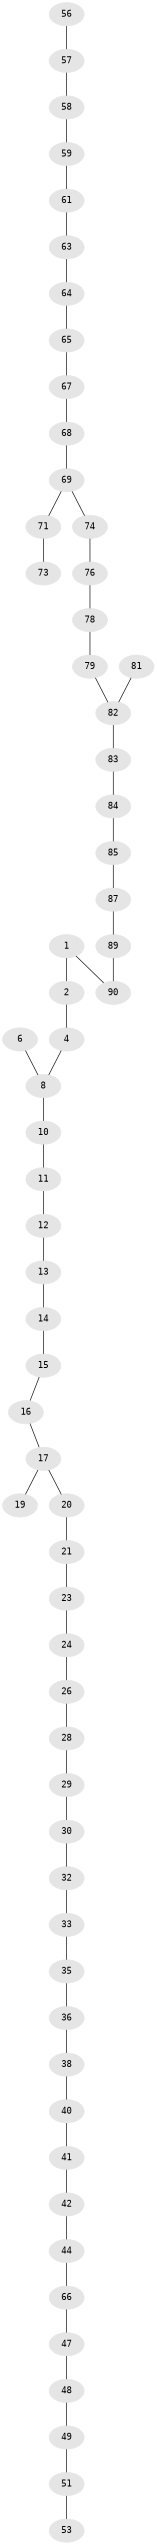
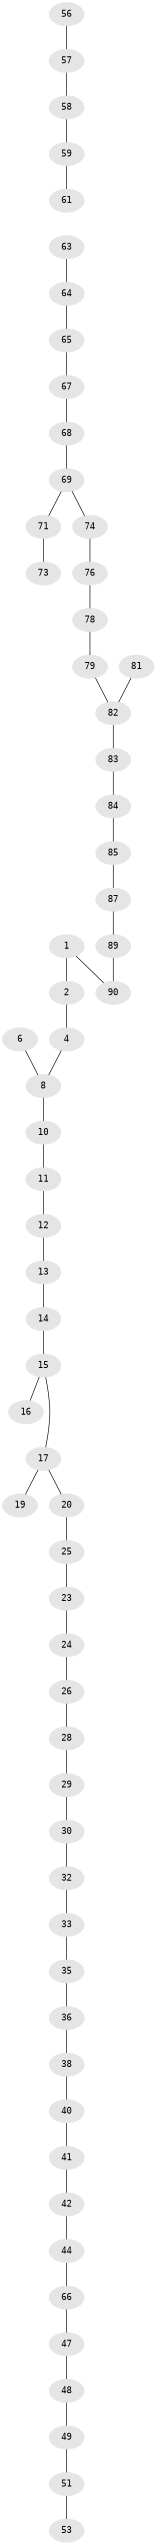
(67, 224) -> none
(35, 1435) -> (50, 1412)
(67, 1552) -> (67, 1552)
